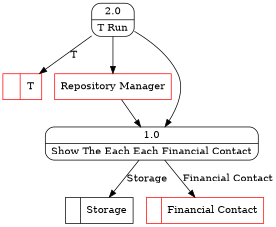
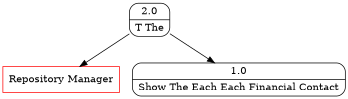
(113, 28) -> (150, 28)
(22, 87) -> none
(129, 110) -> none
(99, 210) -> none
(205, 210) -> none
